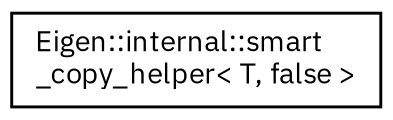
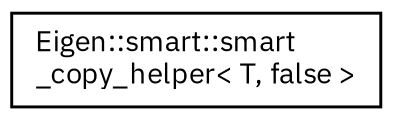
(196, 60) -> (196, 60)
